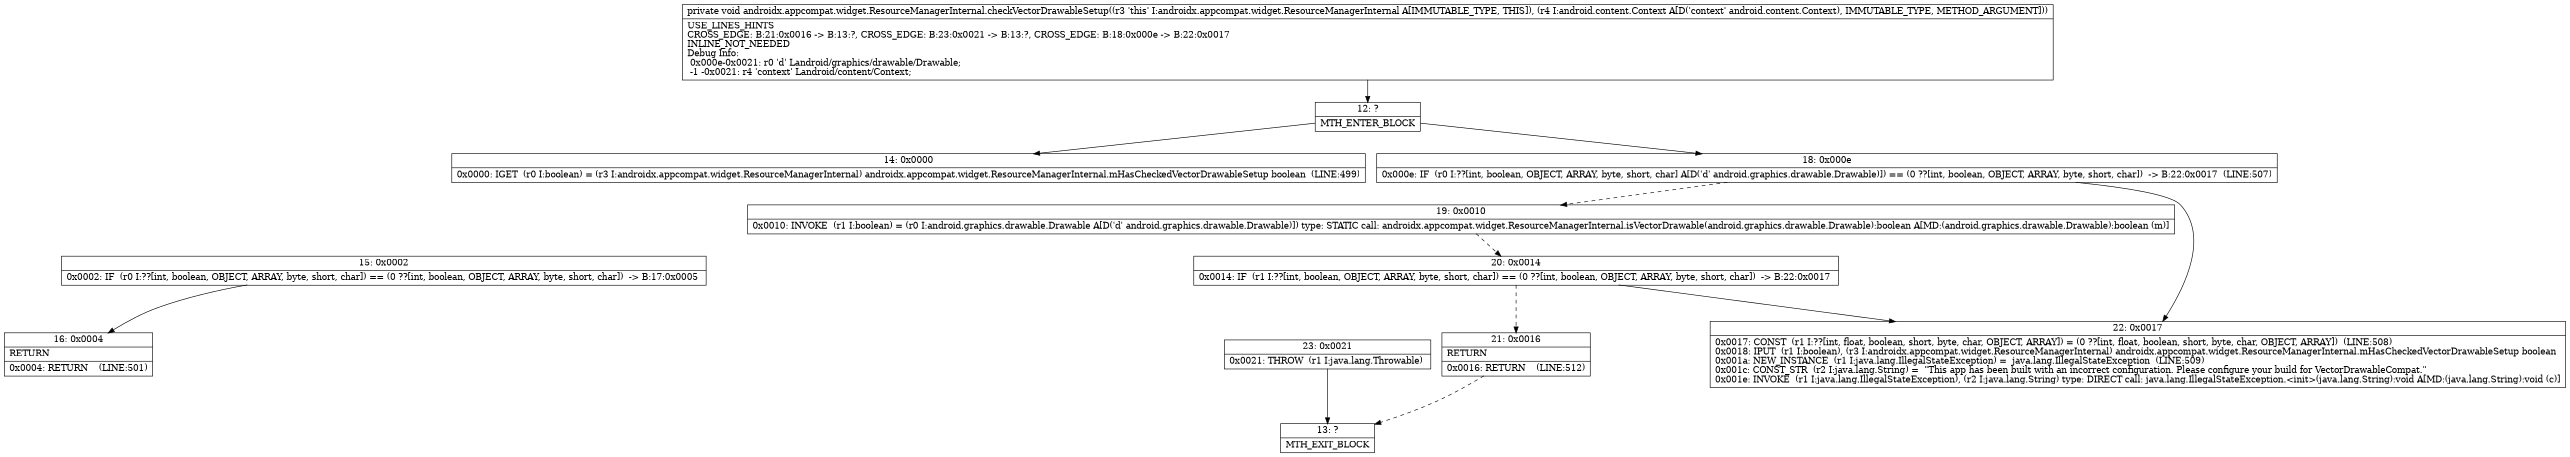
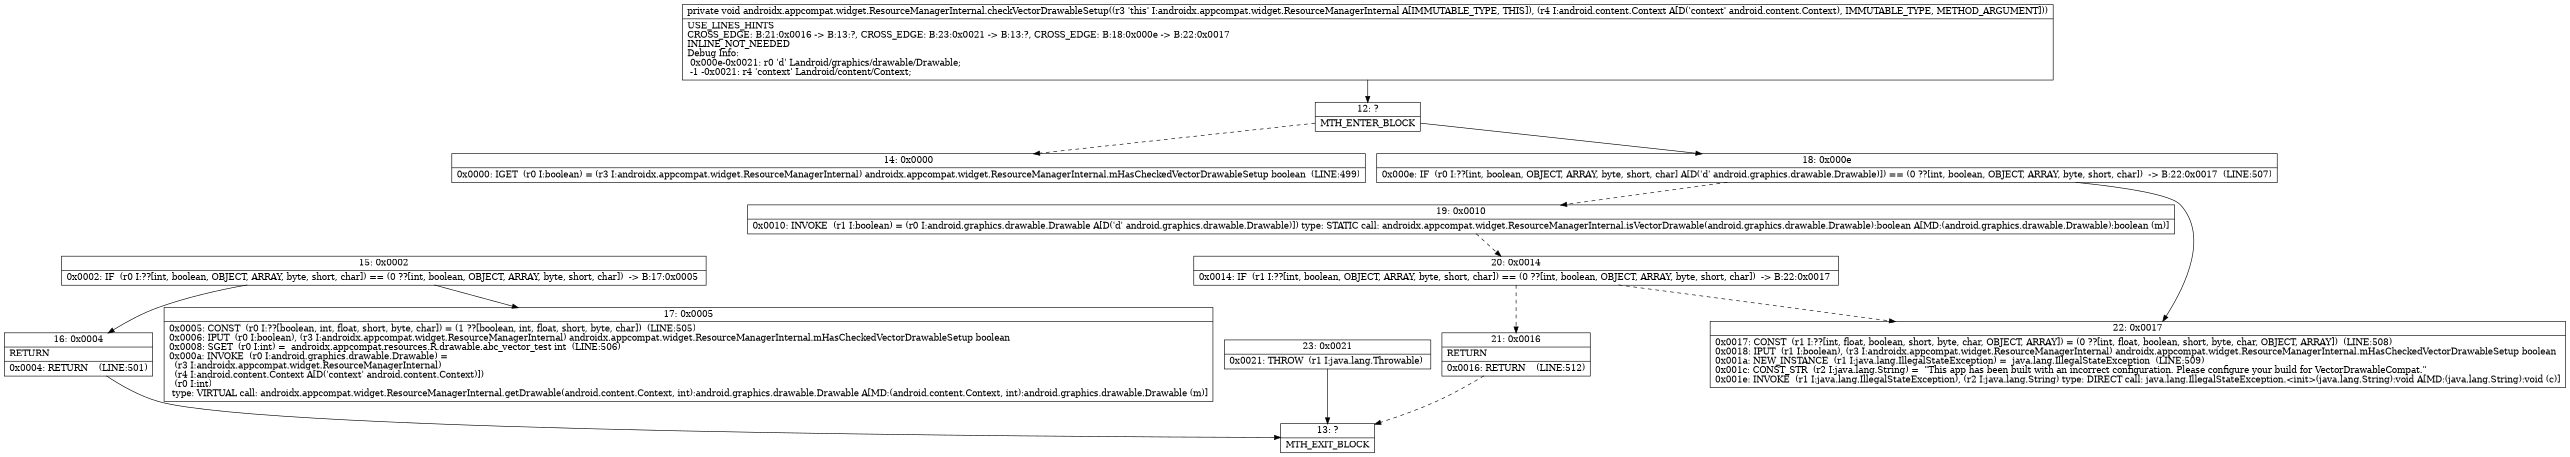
(1177, 138) -> (1177, 138)
(1754, 303) -> (1754, 303)
none -> (689, 354)
none -> (687, 431)
